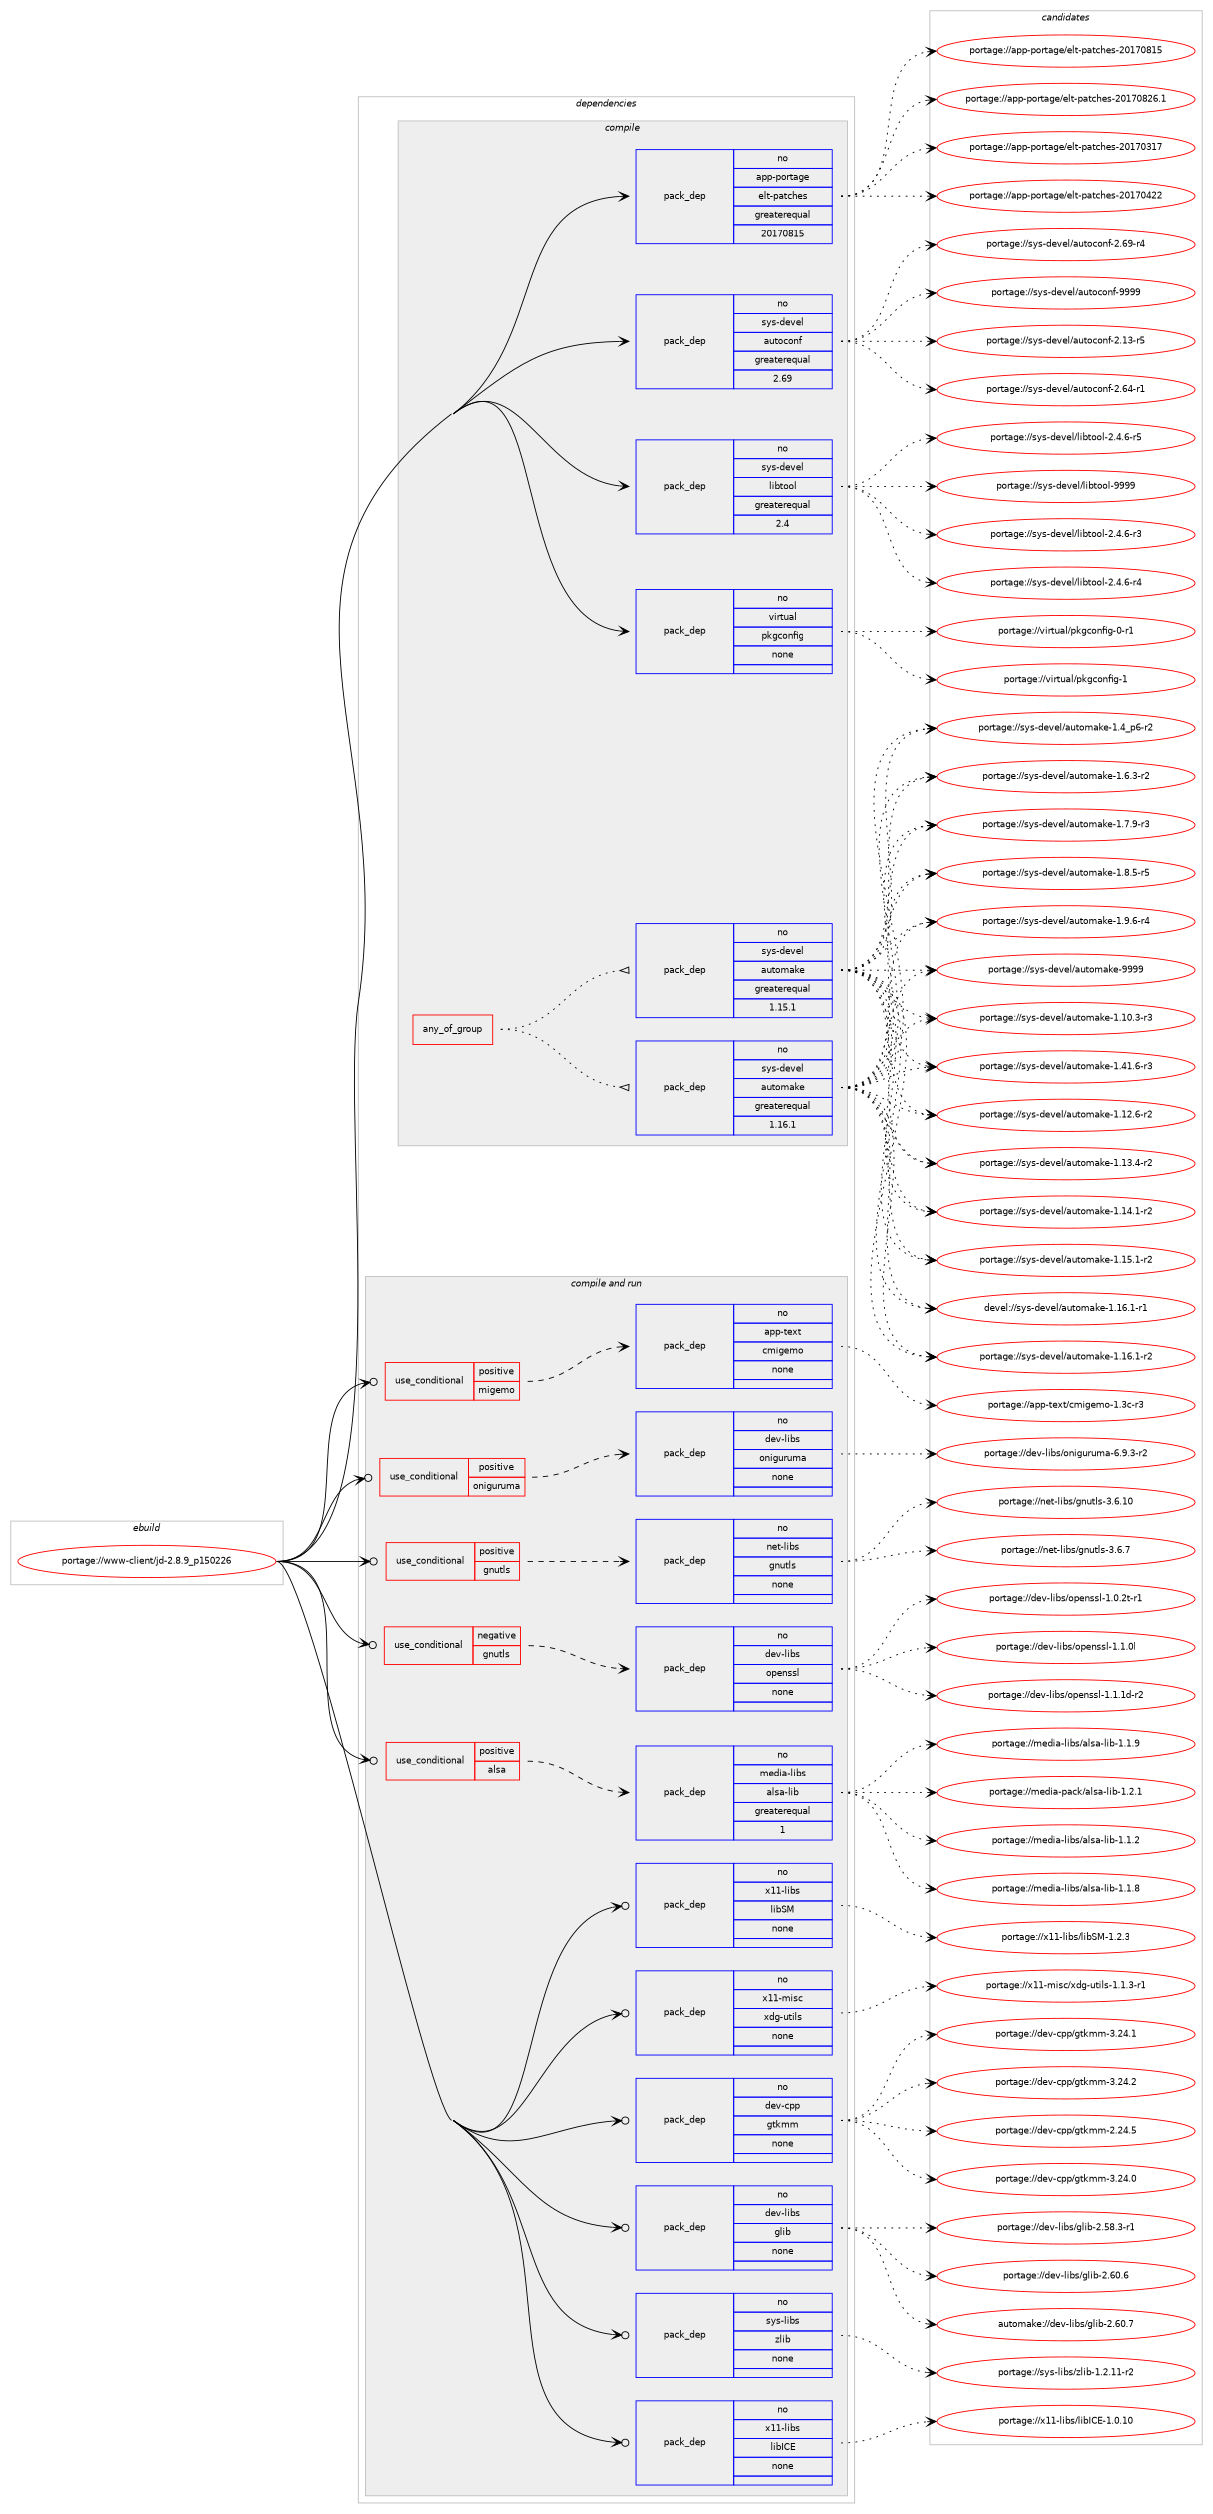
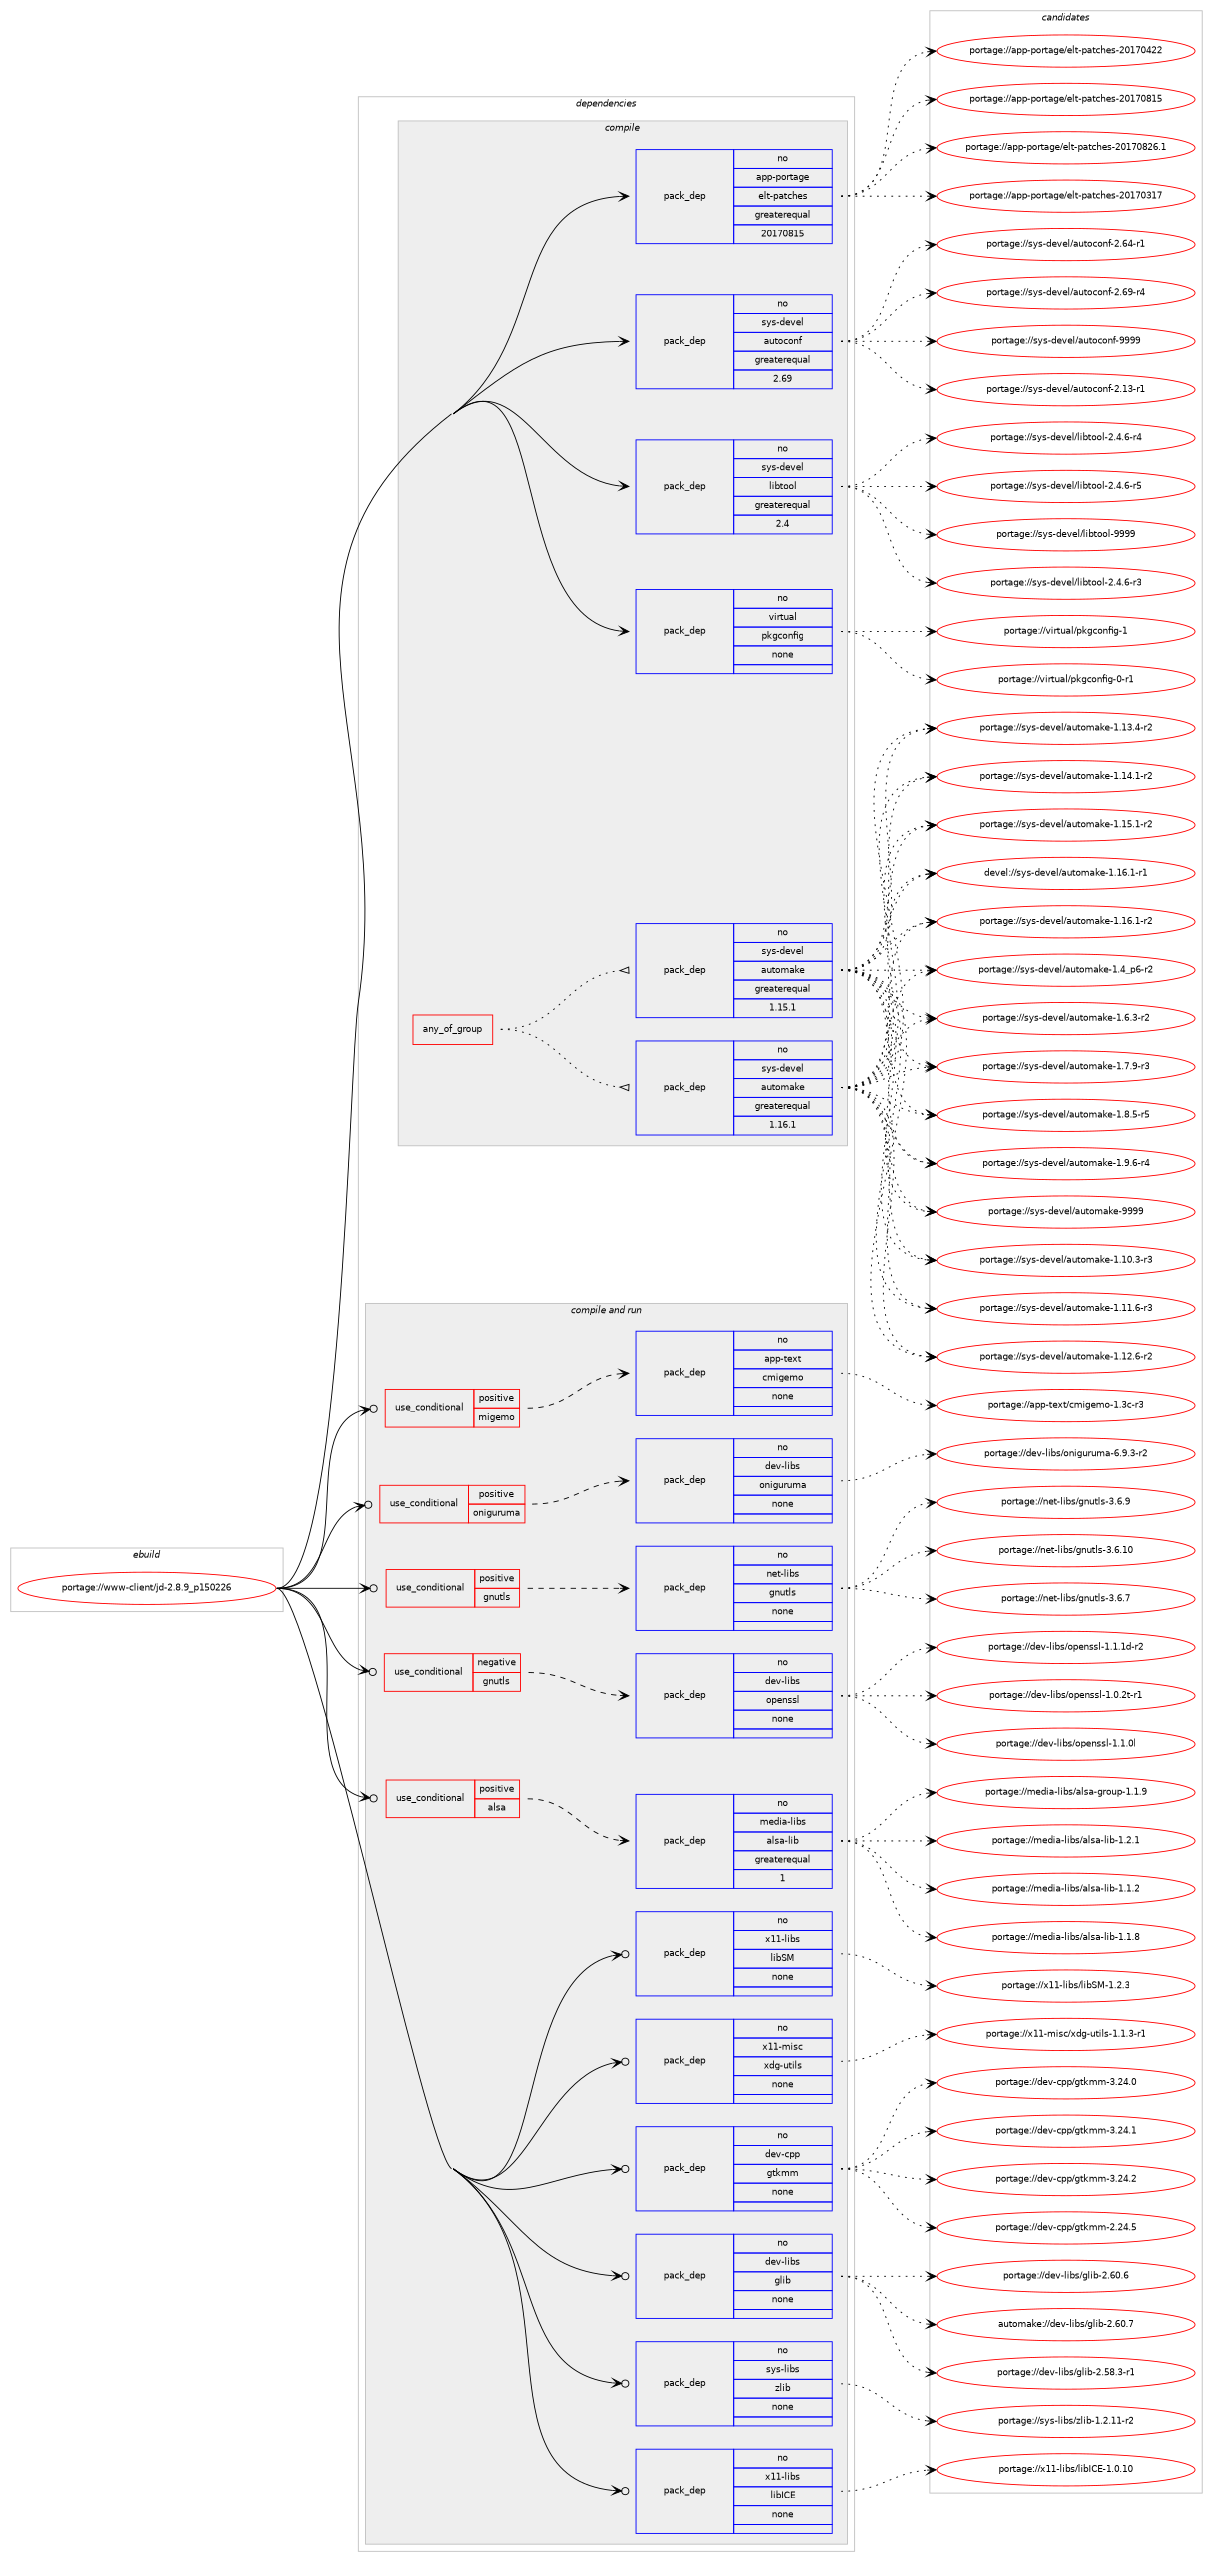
(1066, 341) -> (1066, 390)
(1066, 1067) -> (1066, 1309)
none -> (1066, 1502)
(1066, 1744) -> (1066, 1793)
(1066, 1793) -> (1066, 1841)
